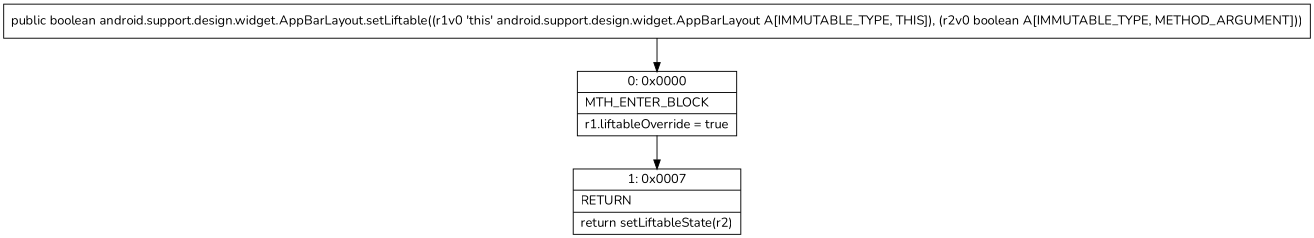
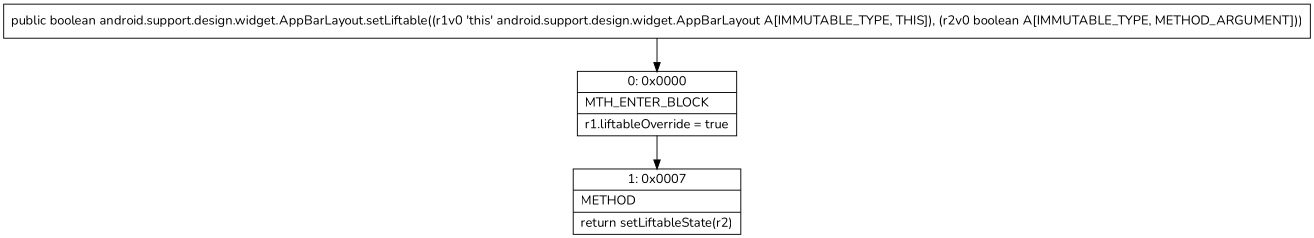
(606, 201) -> (609, 201)
